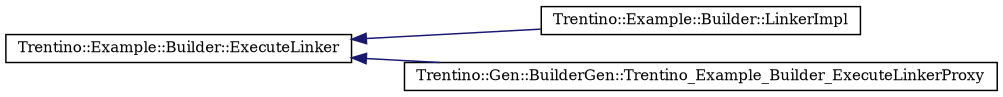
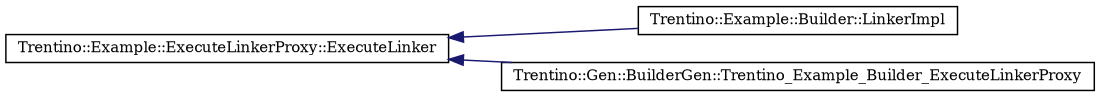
(179, 49) -> (227, 49)
